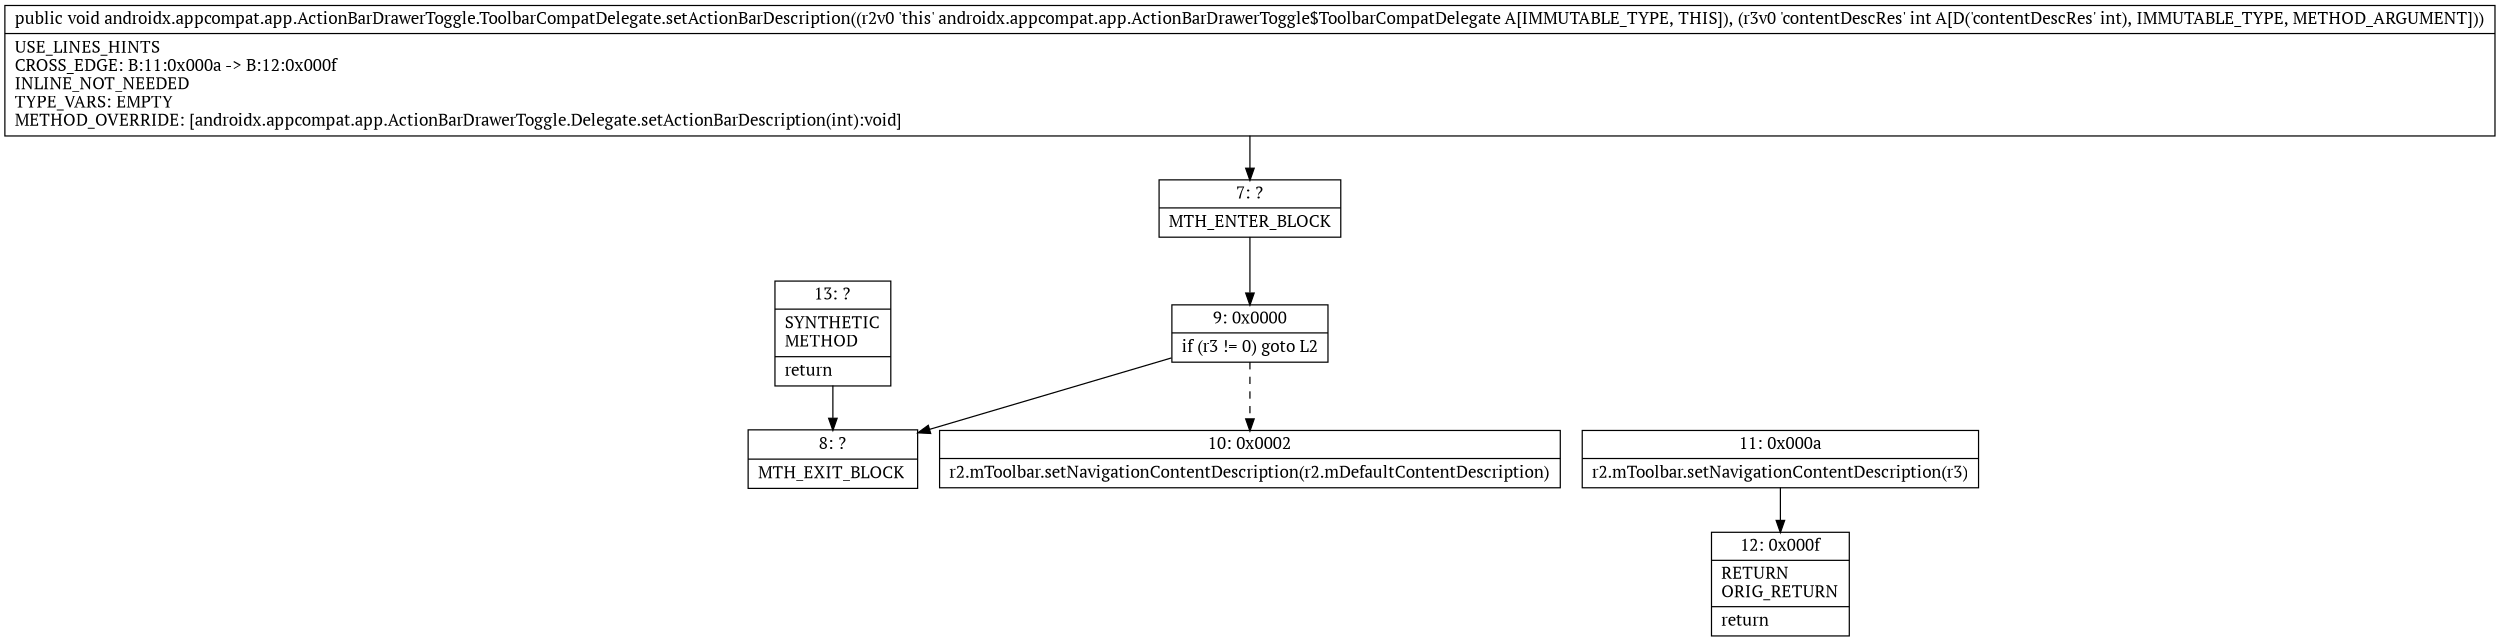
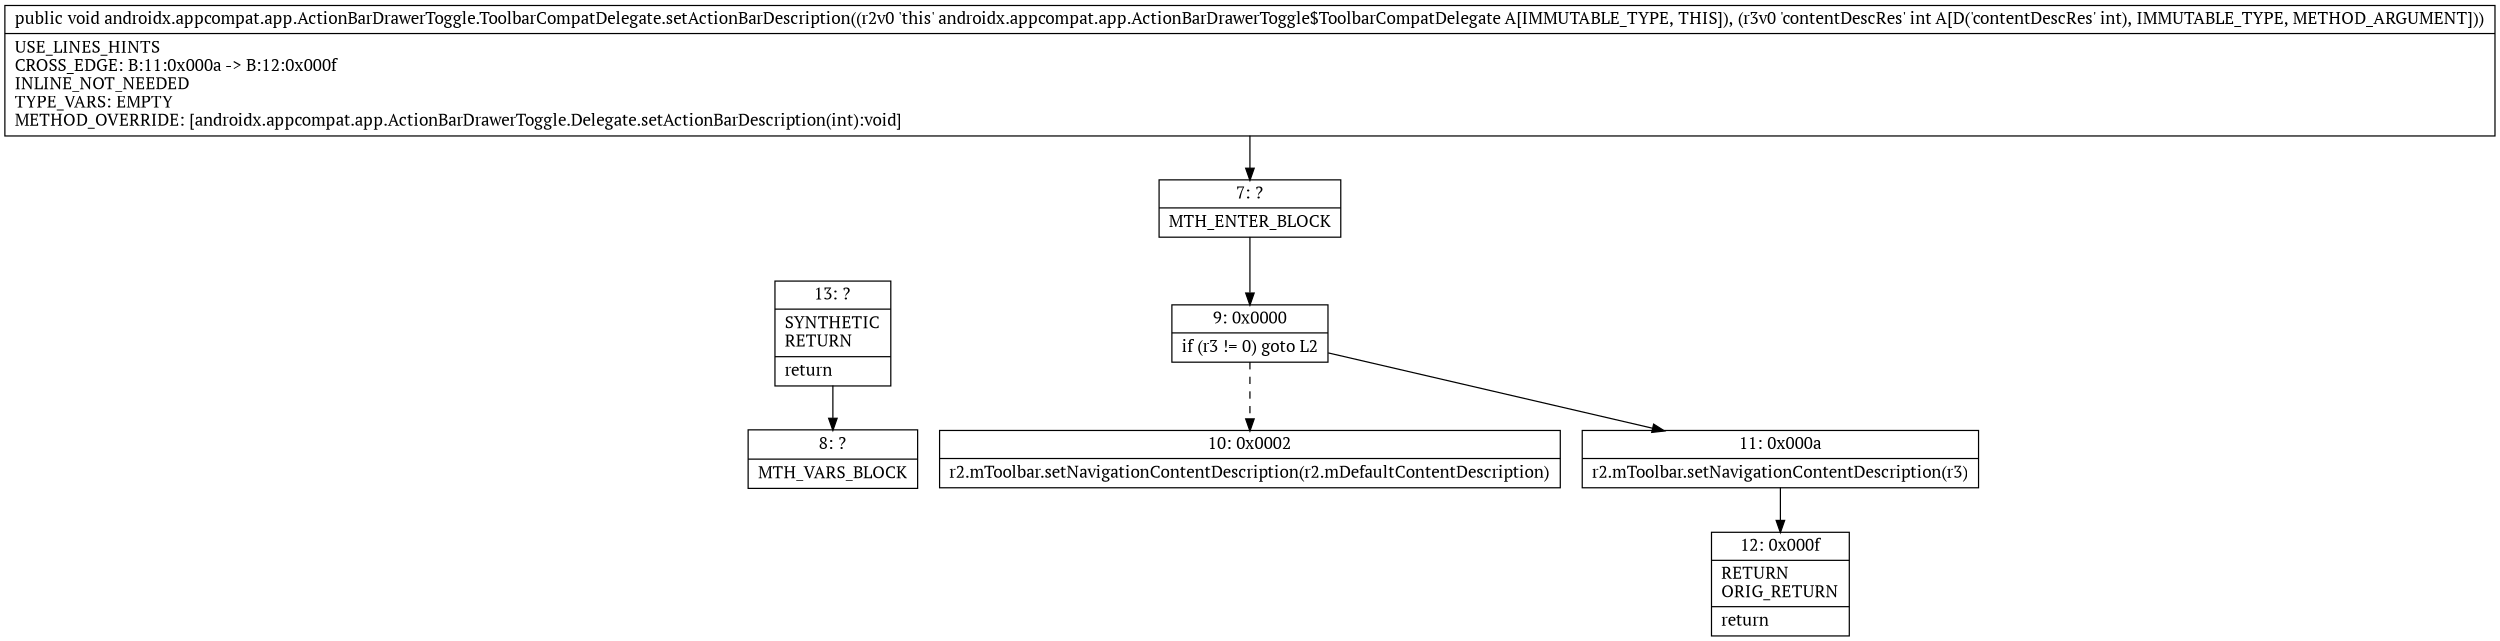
(822, 341) -> (819, 341)
(1051, 394) -> (1490, 391)
(832, 473) -> (833, 473)
